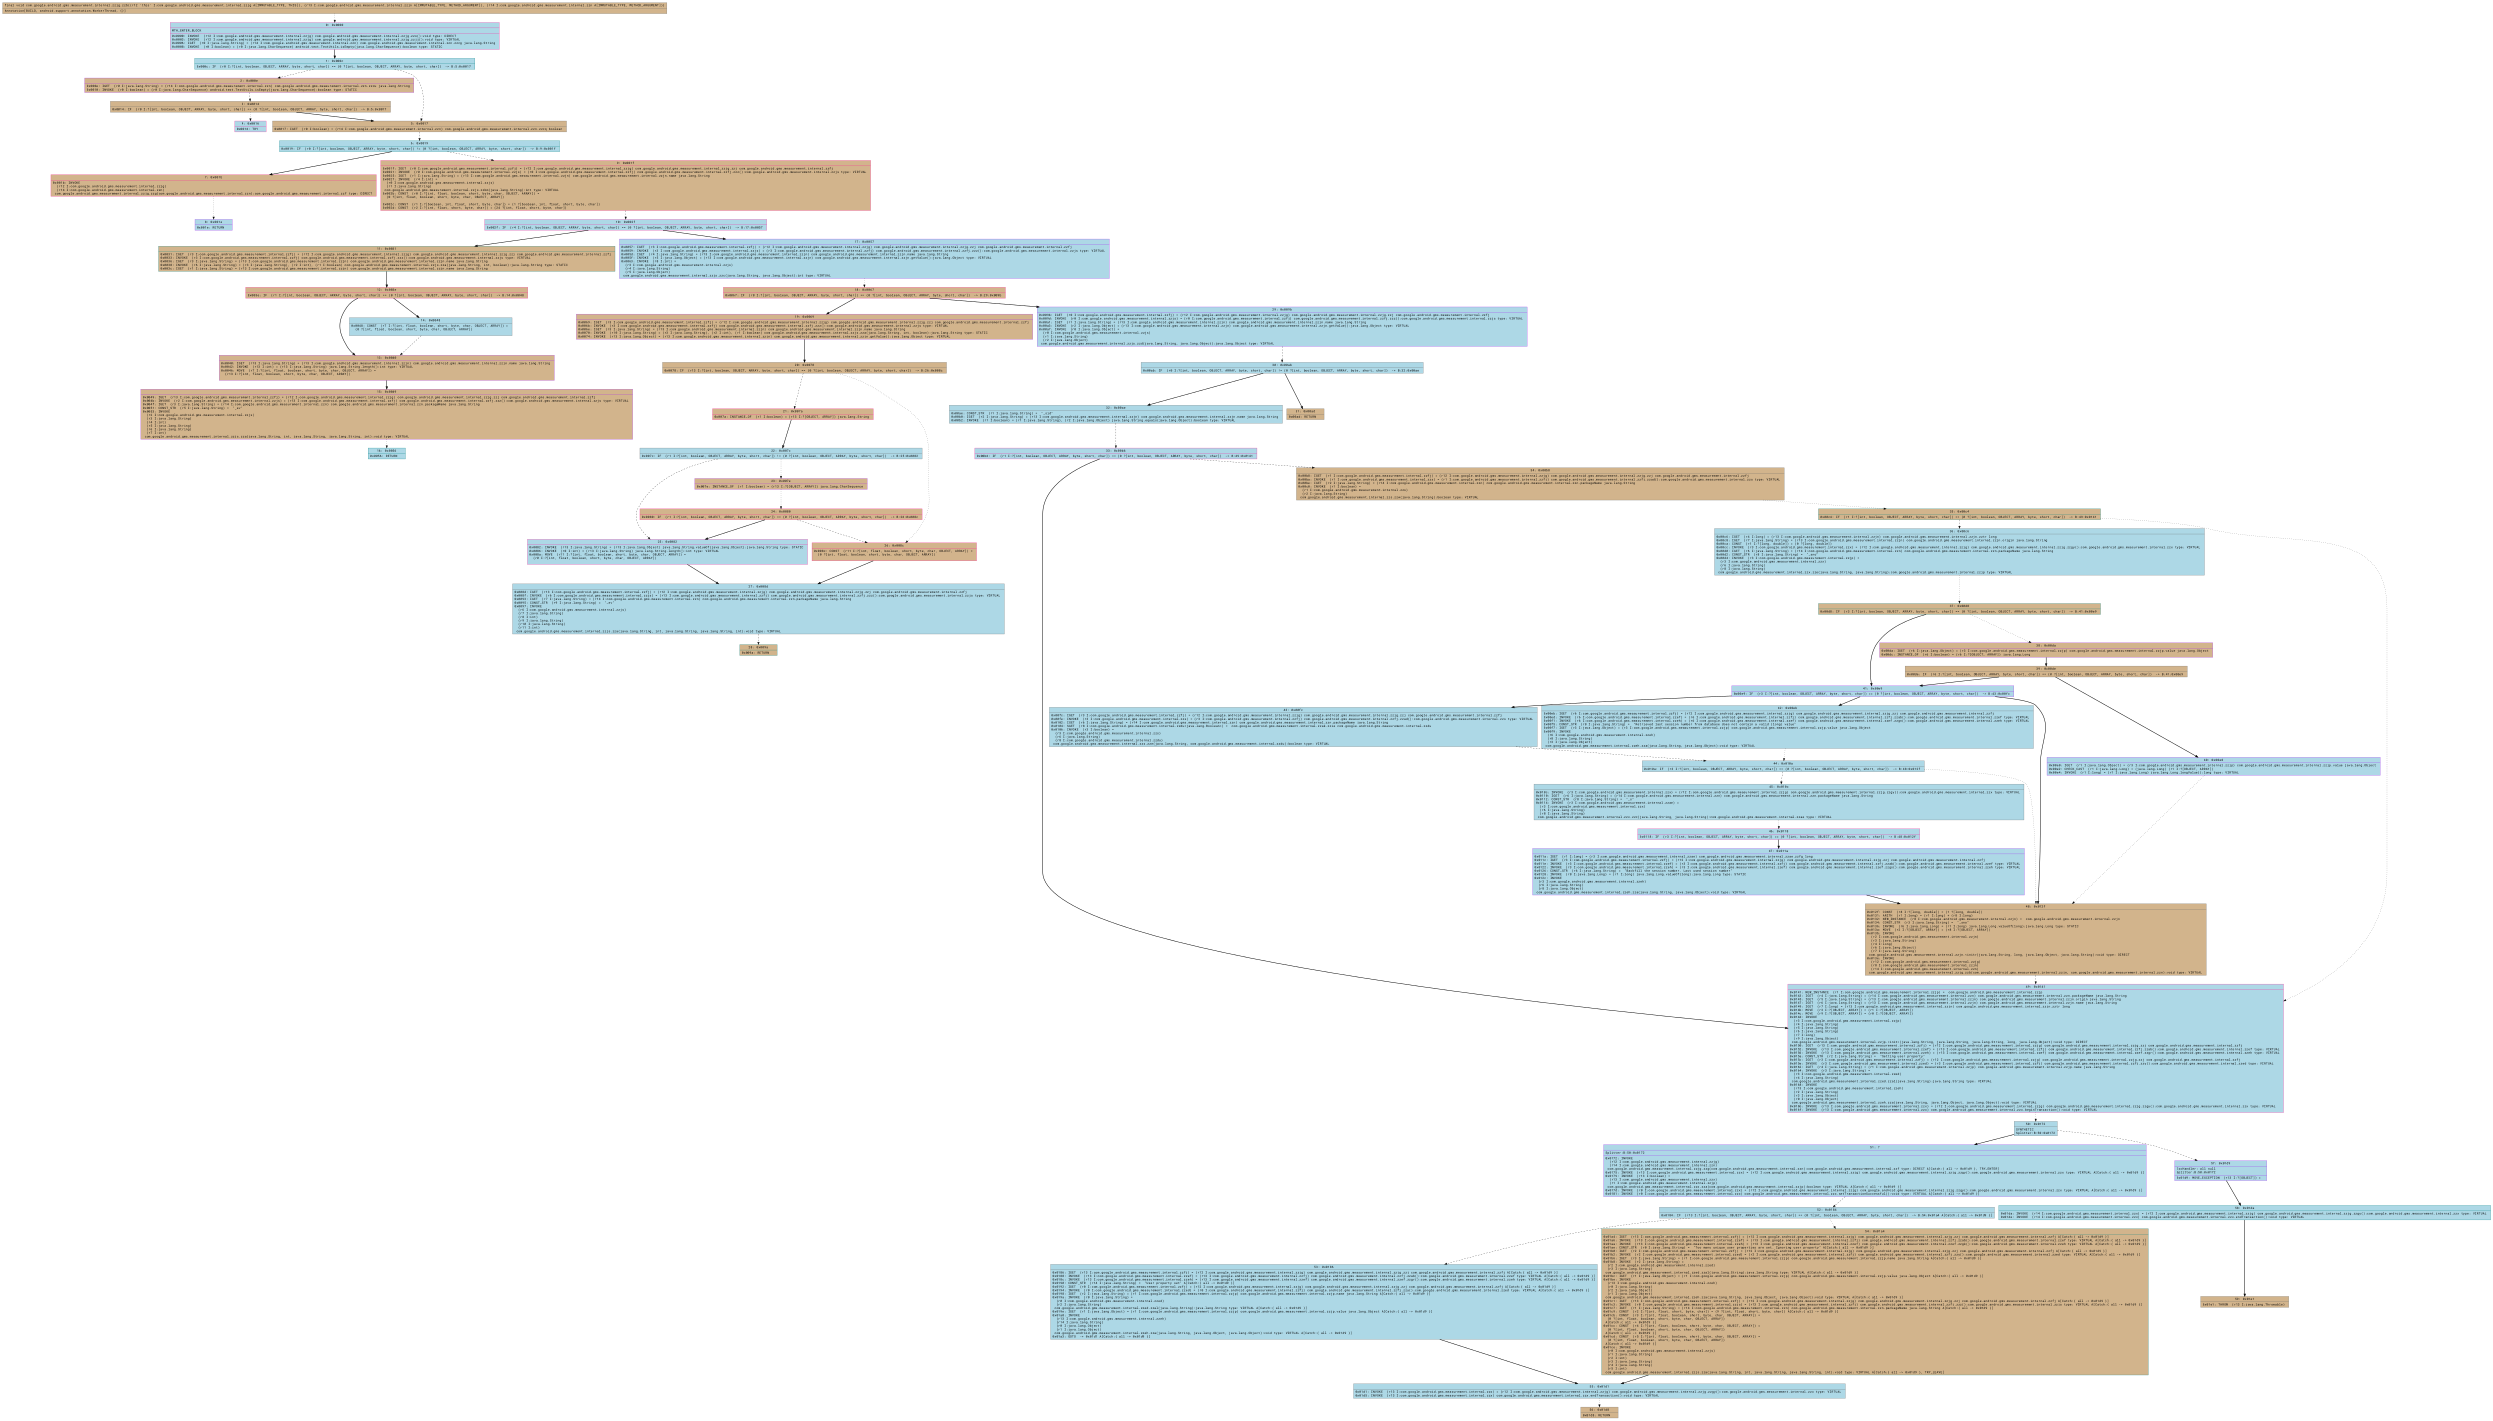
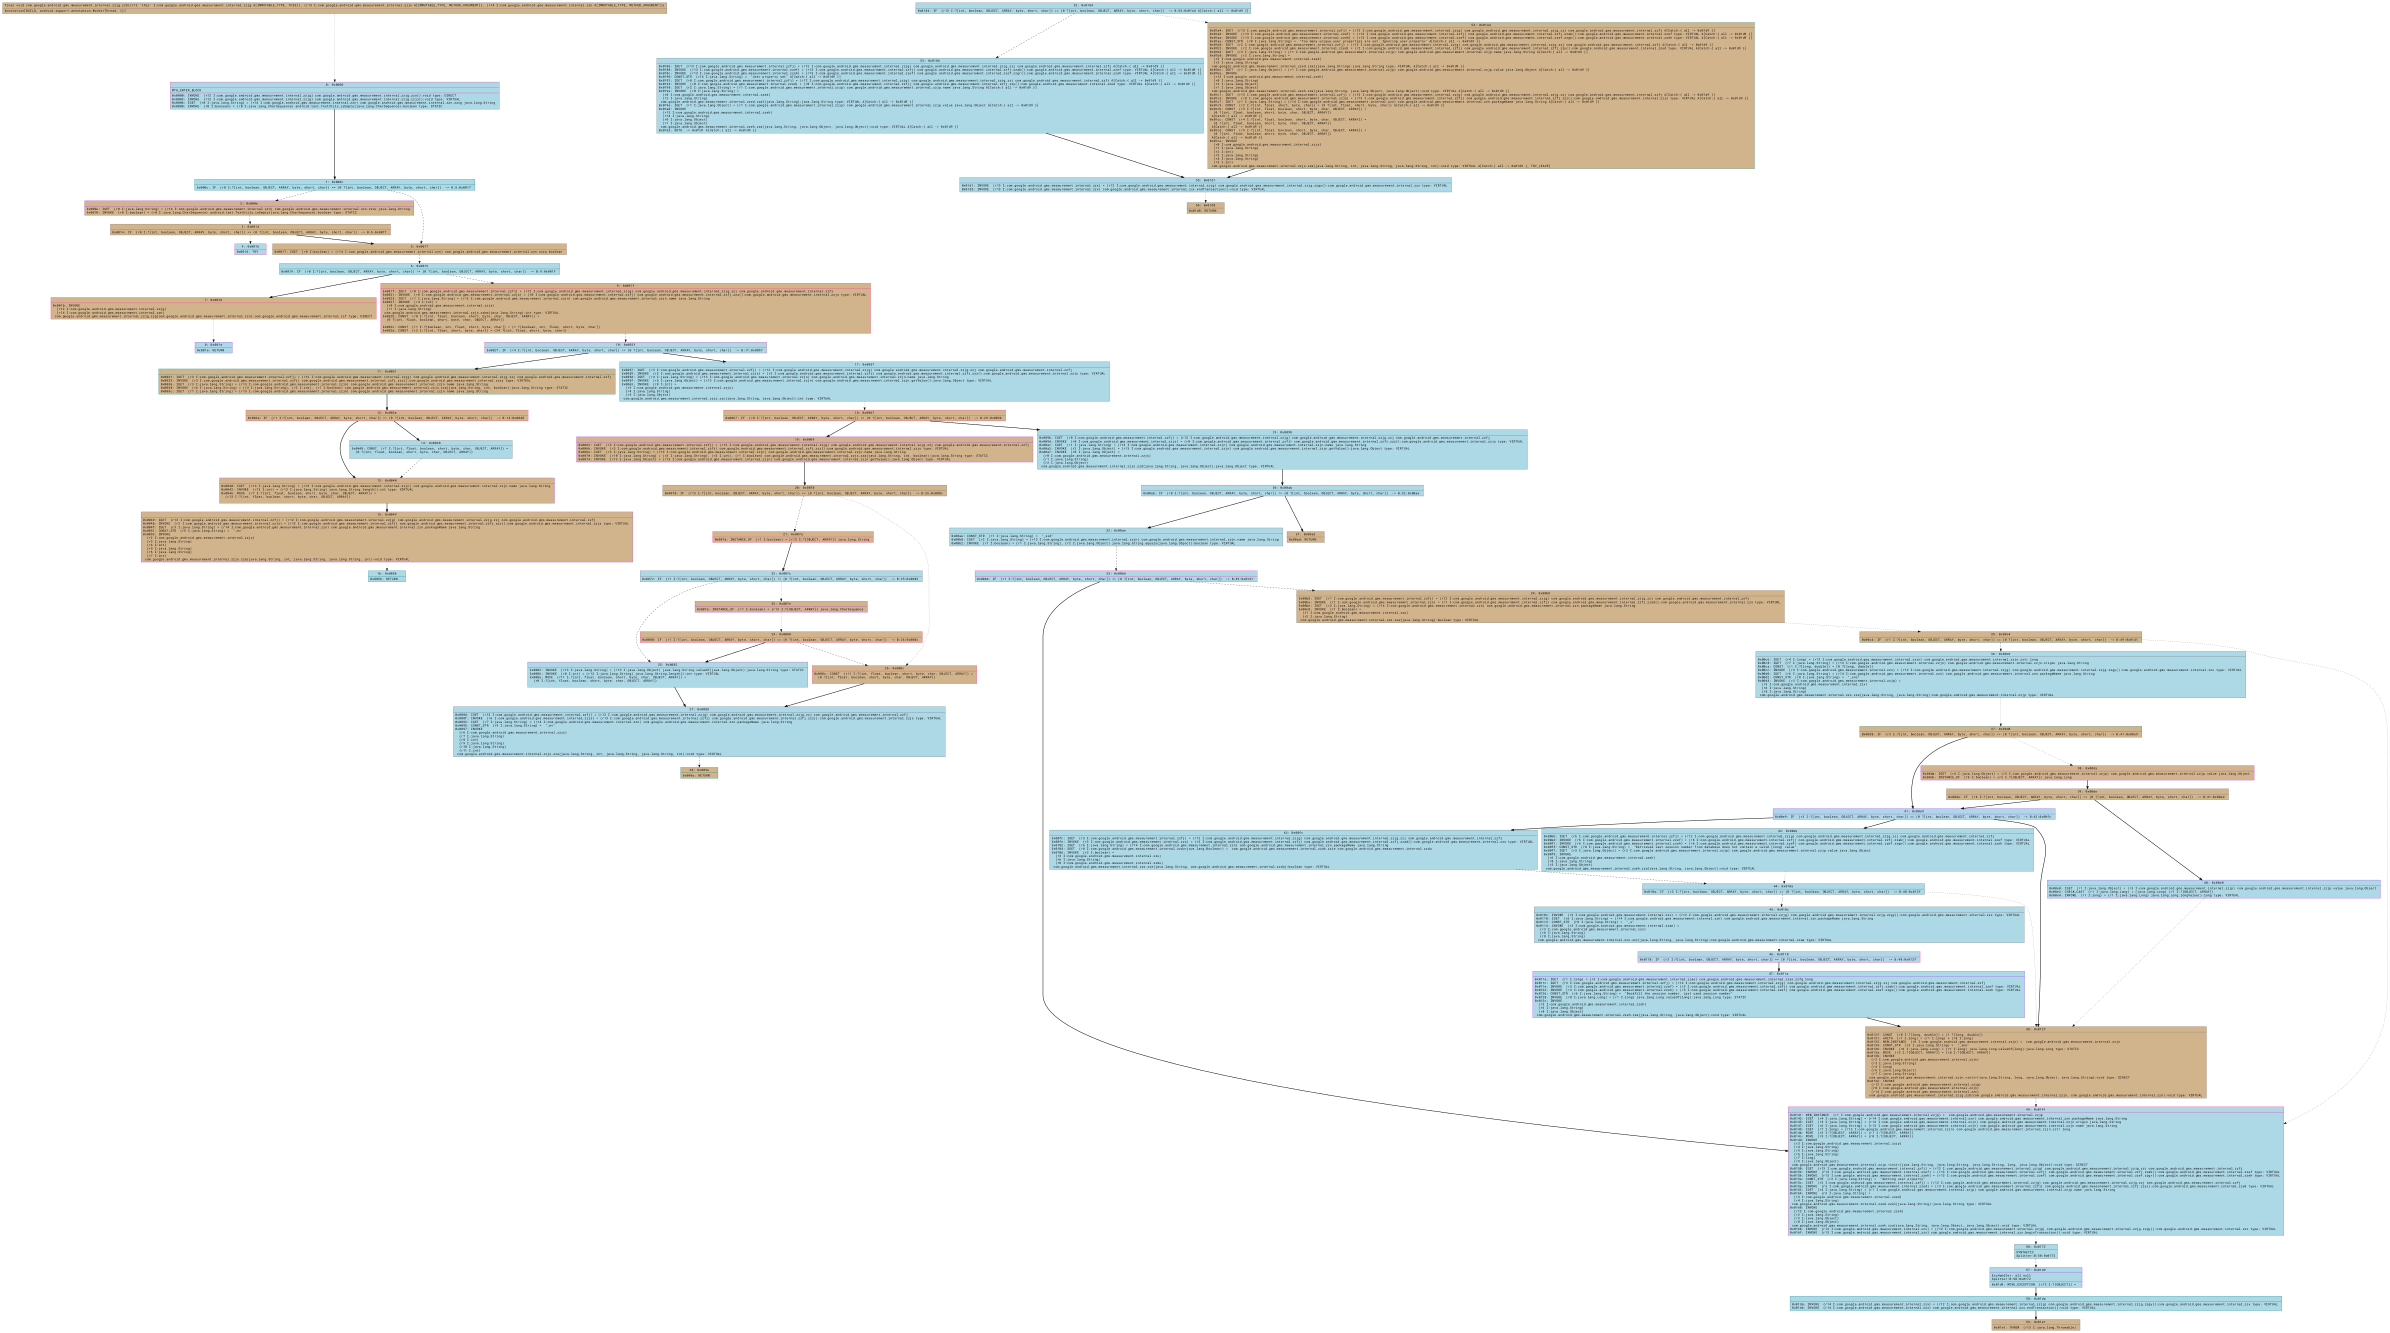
(1282, 353) -> (1282, 476)
(1875, 1171) -> none
